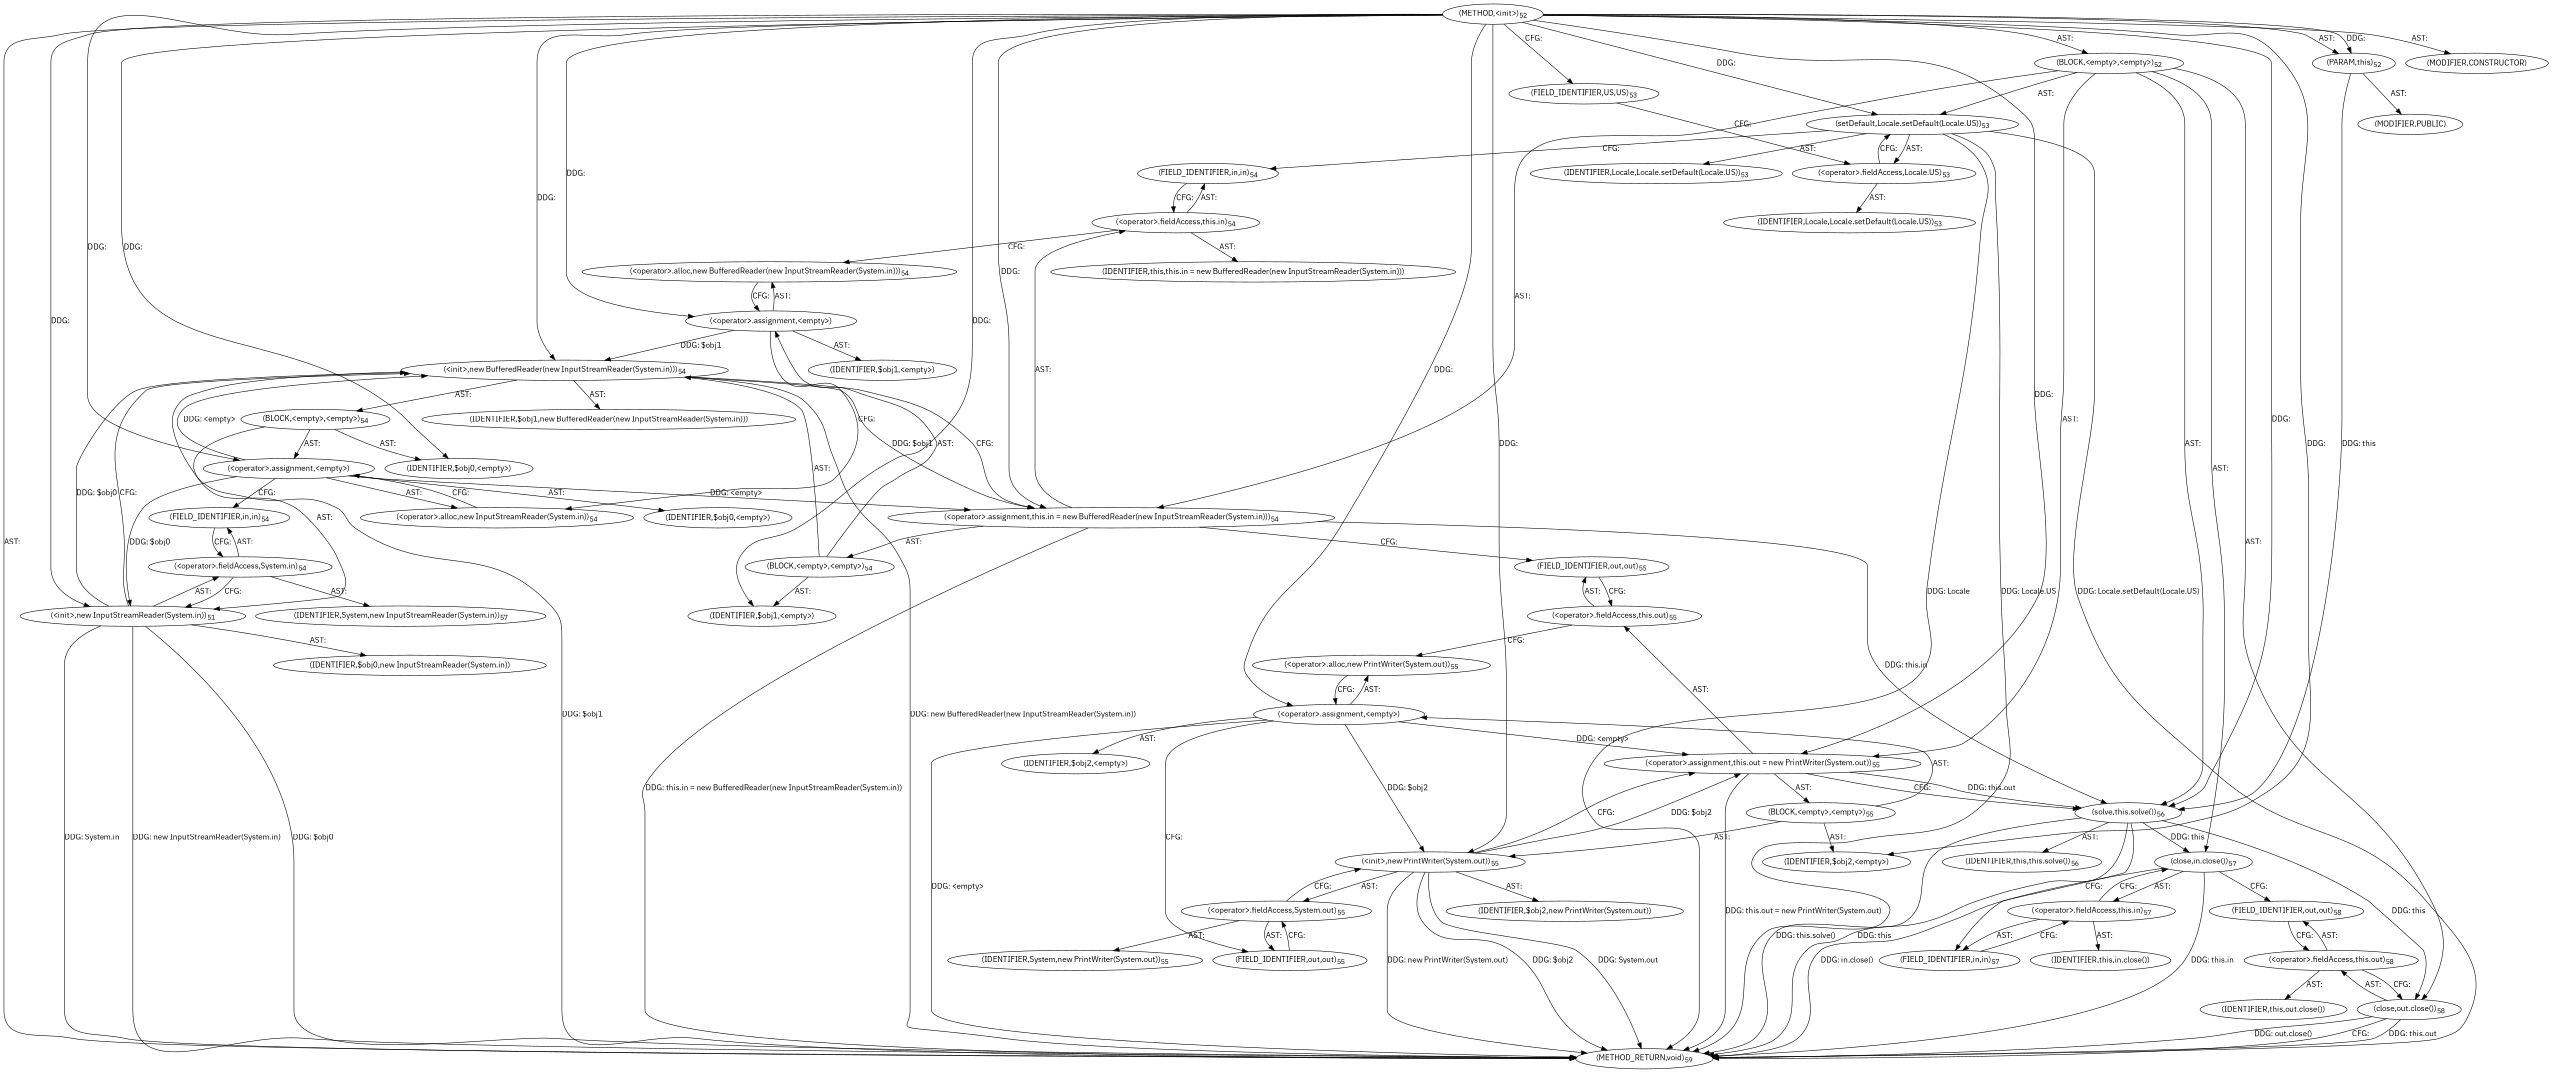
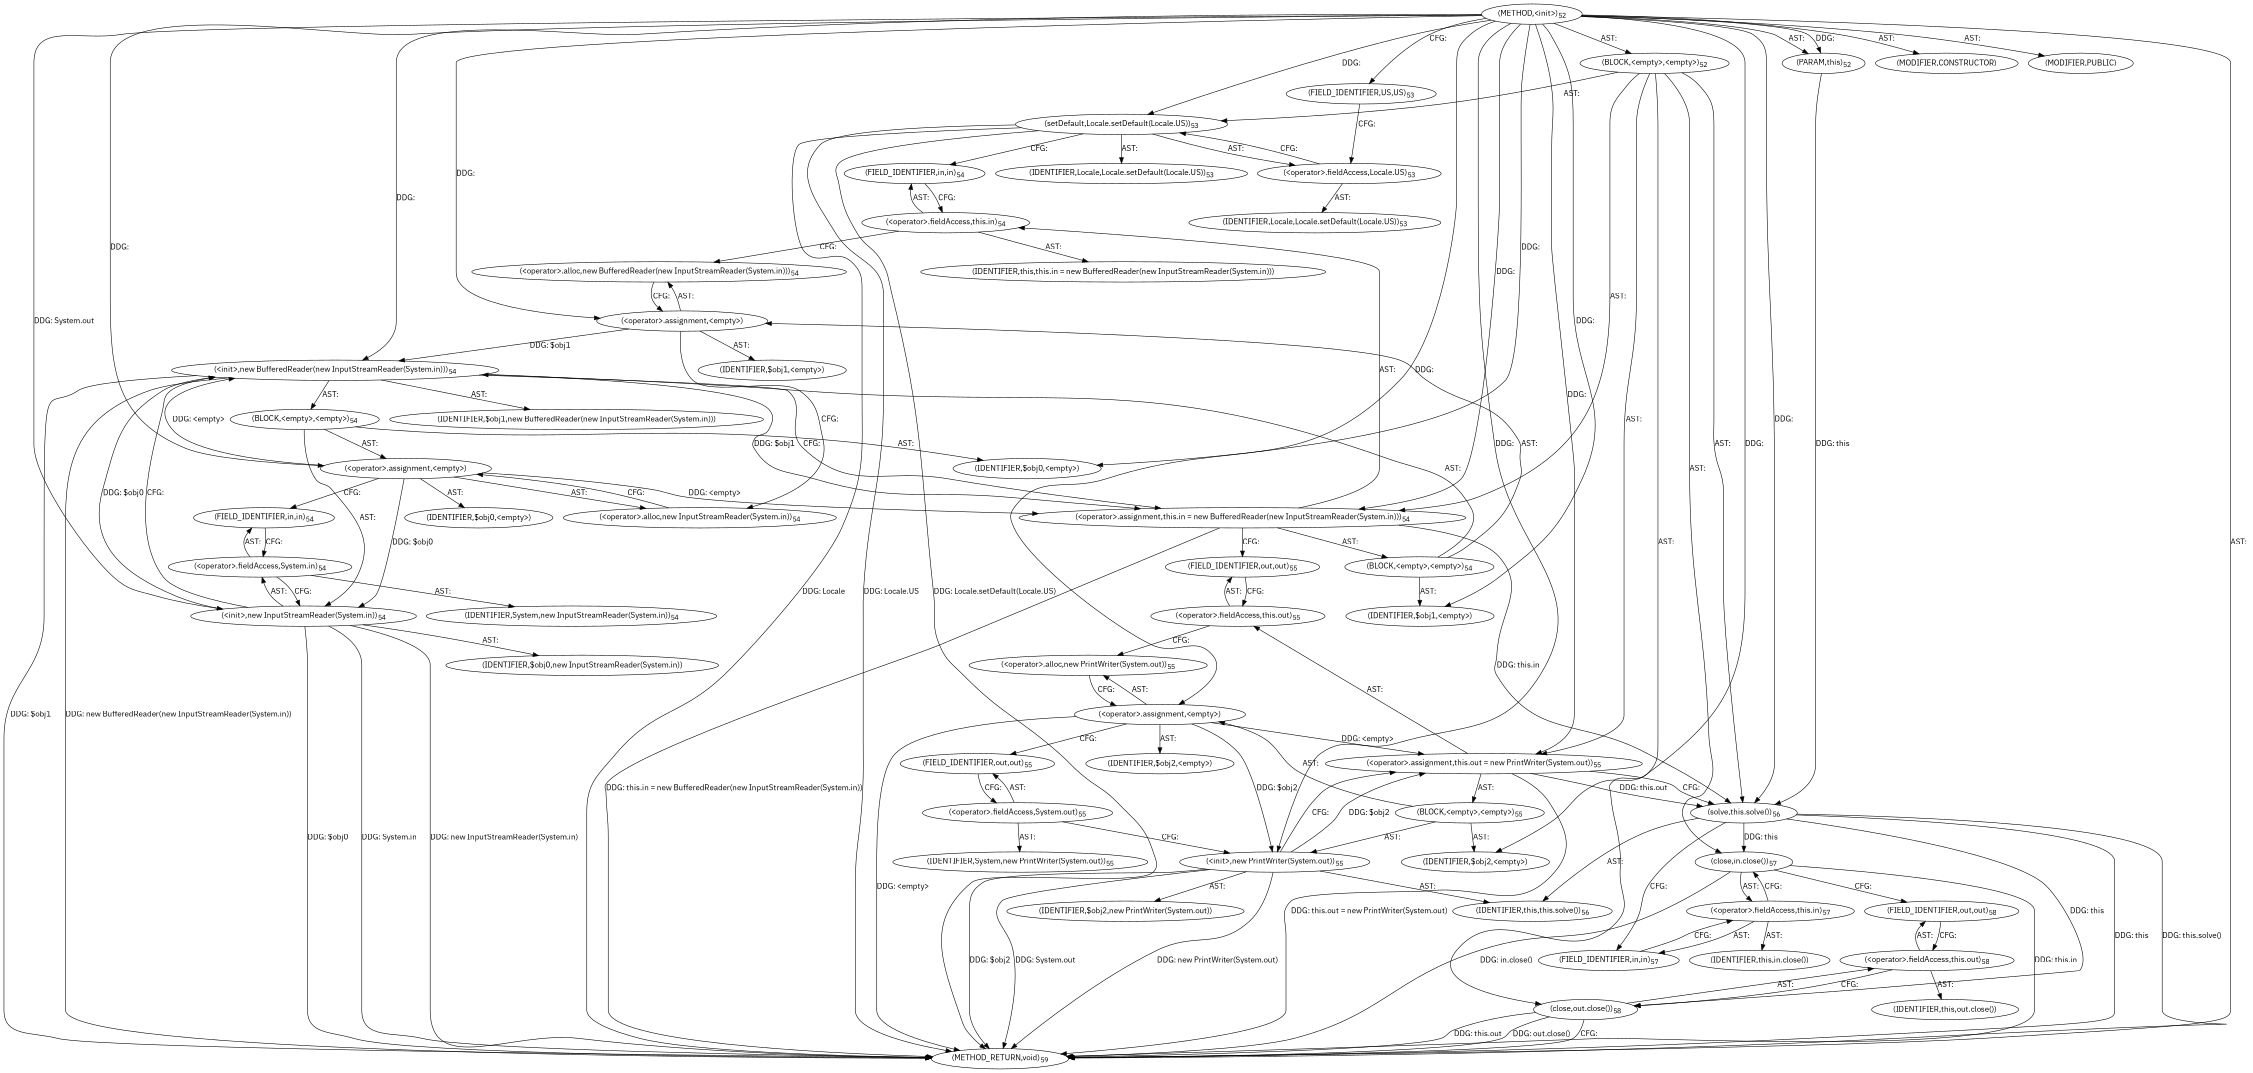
(2380, 92) -> (1811, 27)
(61, 321) -> (64, 321)
(211, 615) -> (382, 615)
(504, 615) -> (675, 615)
(1353, 885) -> (1402, 886)
